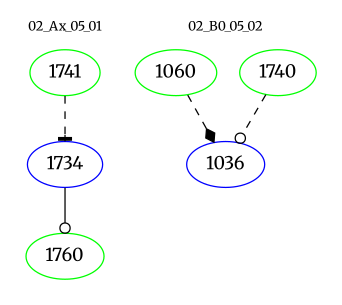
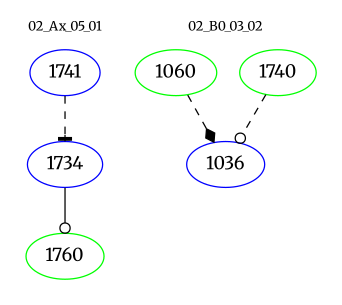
(226, 27) -> (226, 27)
(65, 73) -> (65, 73)
